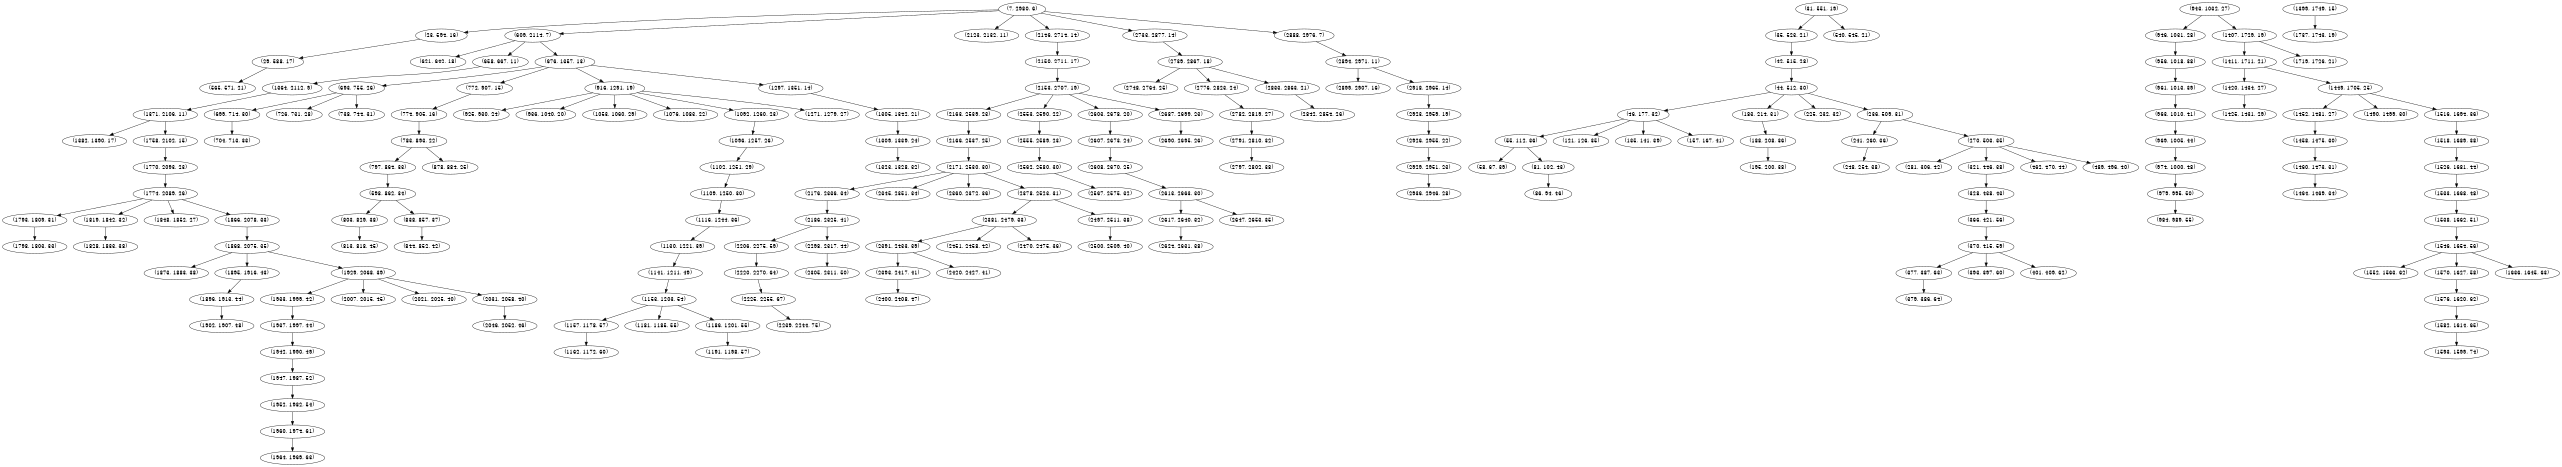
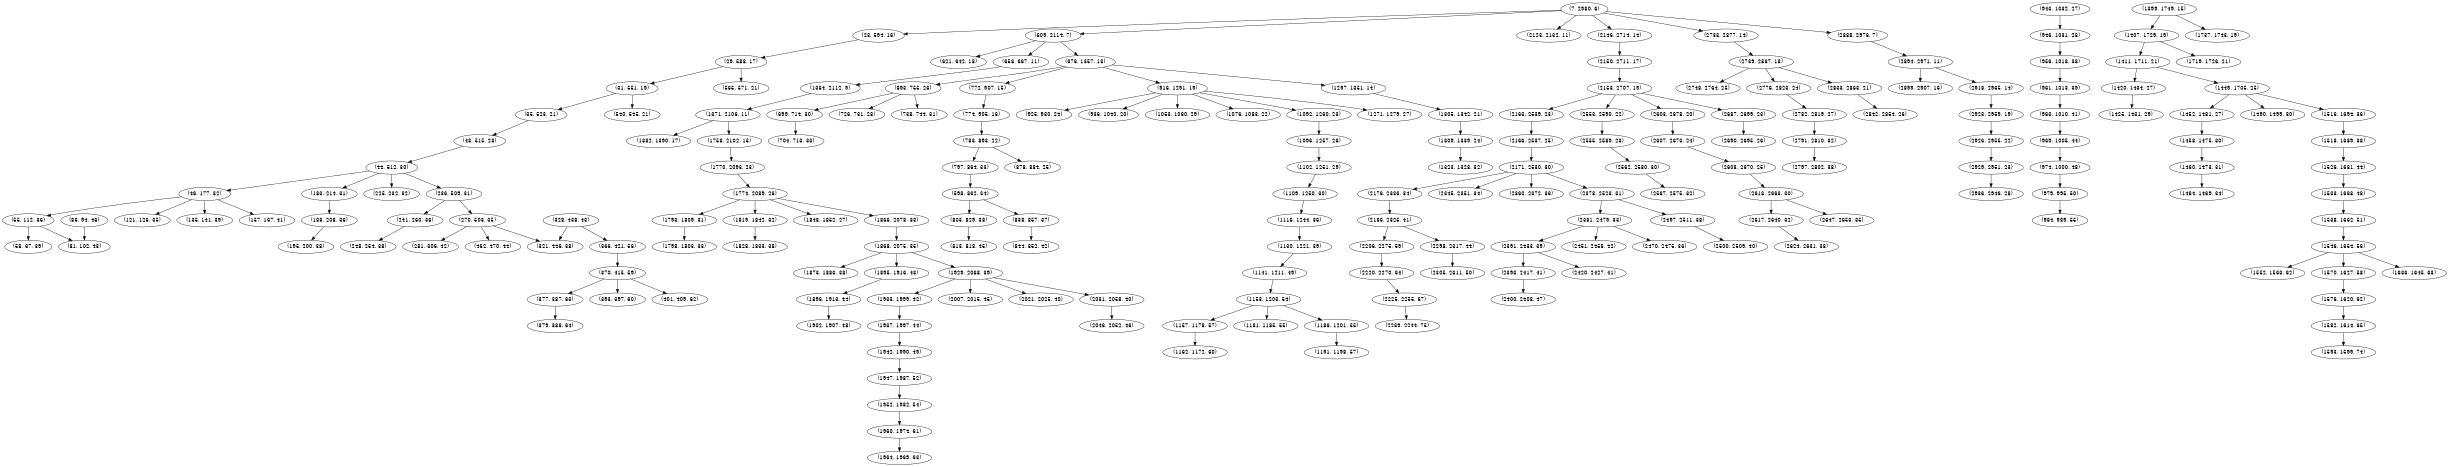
(2226, 21) -> (2156, 21)
(1791, 62) -> (480, 141)
none -> (689, 75)
(2111, 168) -> none
(1548, 179) -> (84, 232)
(1986, 179) -> (564, 232)
